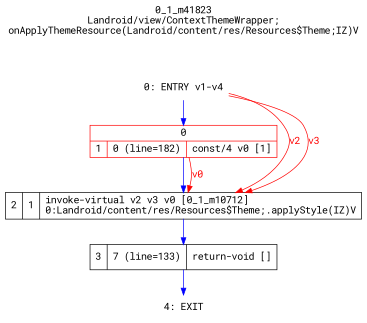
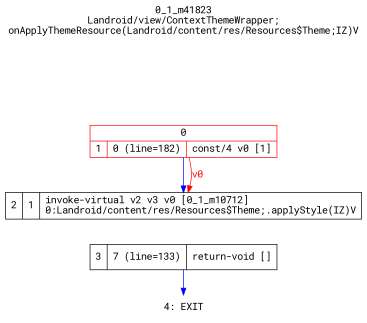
(184, 88) -> none
(184, 228) -> none
